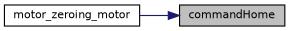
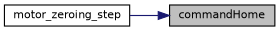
(72, 16) -> (67, 16)
